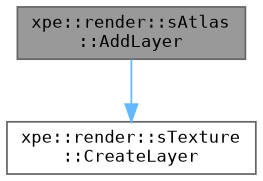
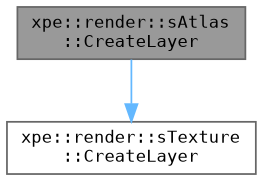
(131, 33) -> (131, 33)
